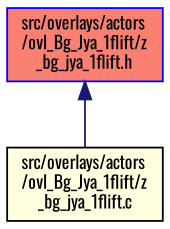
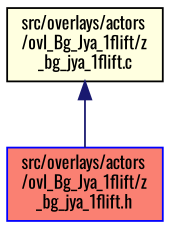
(85, 124) -> (85, 124)
